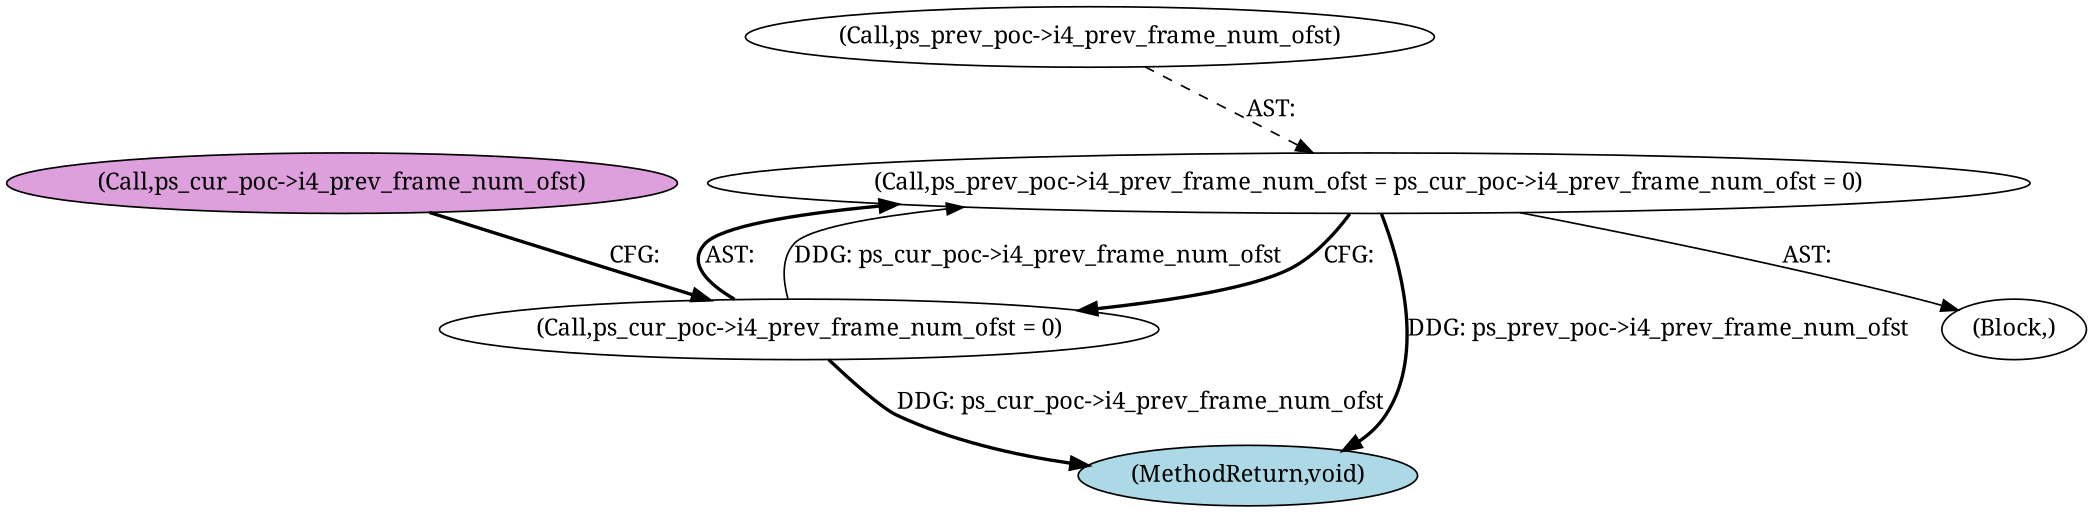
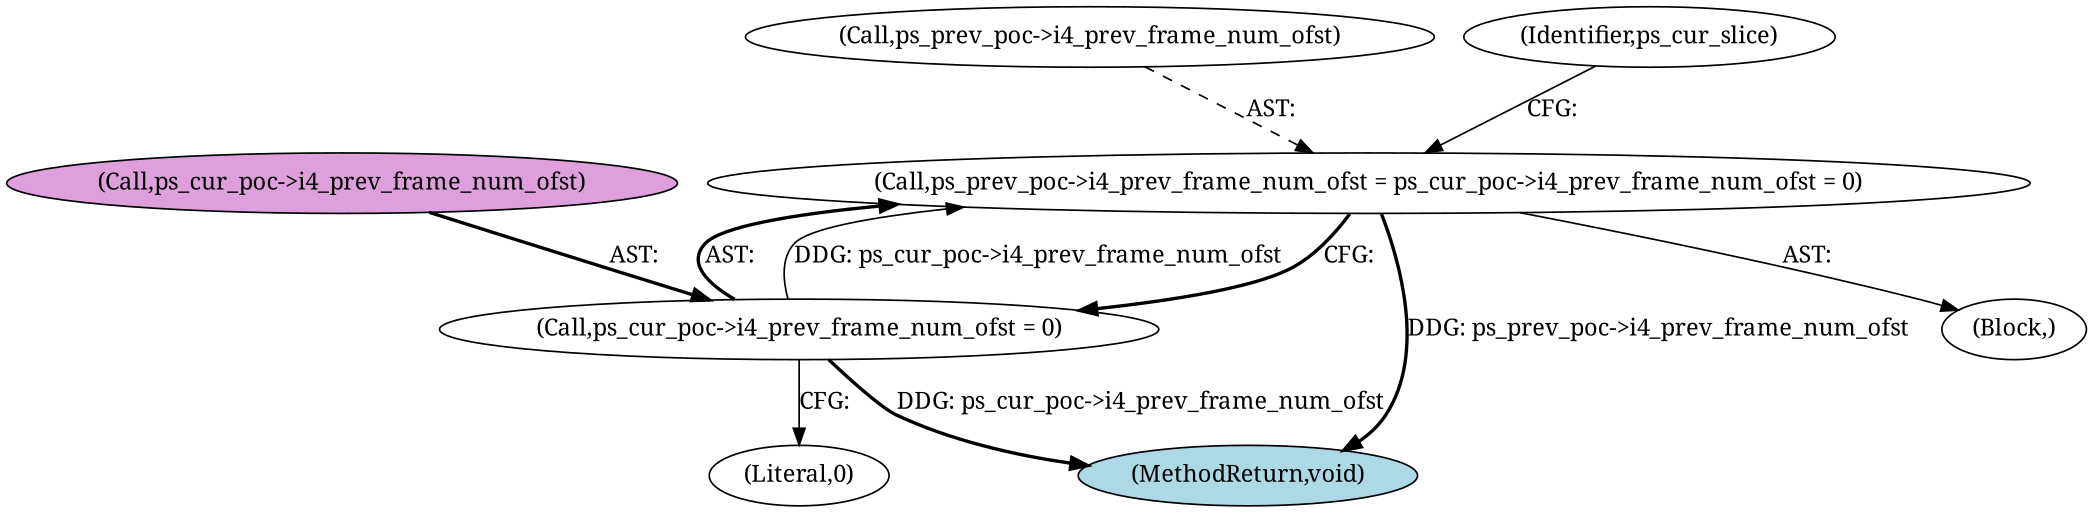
none -> (1650, 37)
(638, 256) -> (638, 256)
none -> (799, 476)
